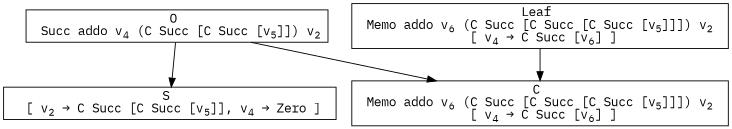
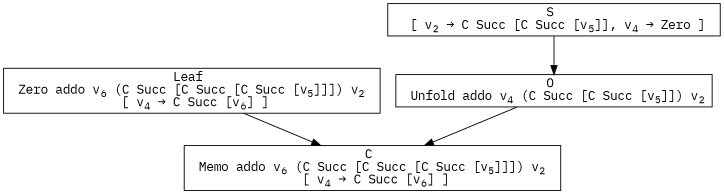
(404, 25) -> (56, 90)
(78, 31) -> (455, 96)
(174, 60) -> (554, 51)
